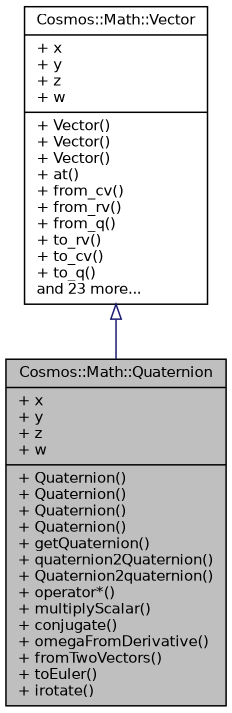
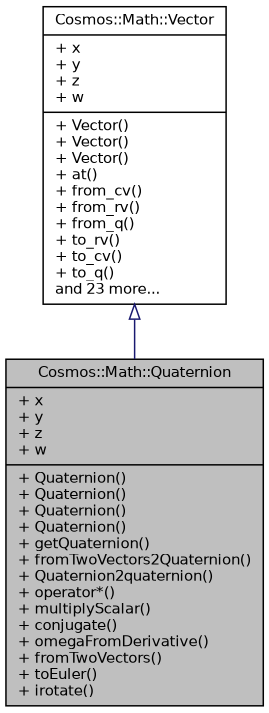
(116, 560) -> (135, 560)
